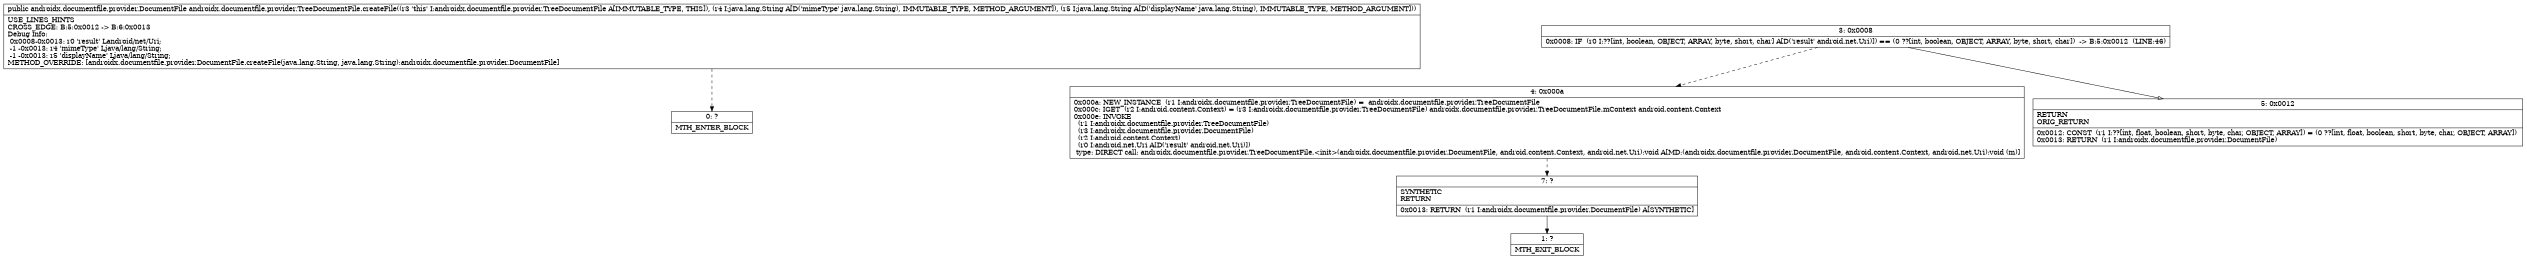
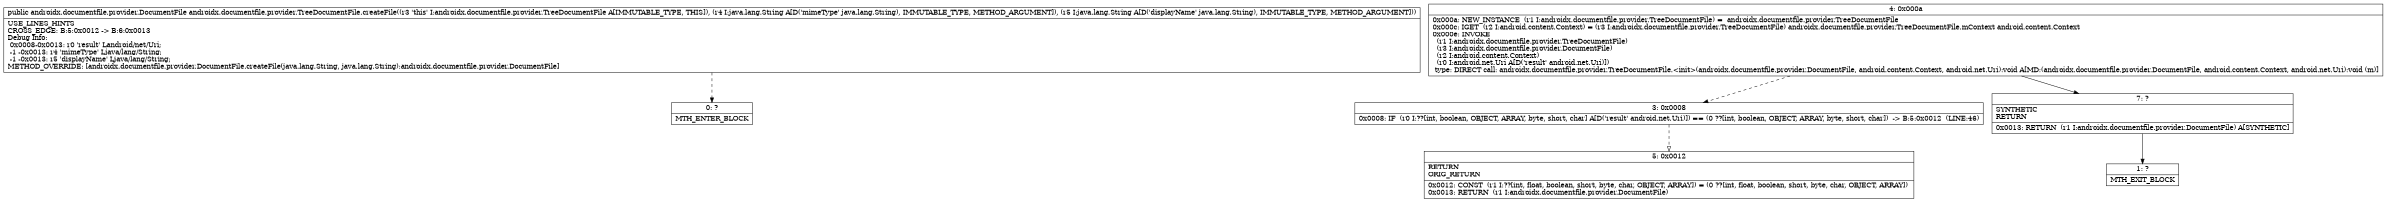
(1749, 66) -> (1749, 89)
(2033, 73) -> (1669, 136)
(1547, 165) -> (2048, 84)
